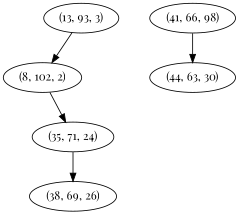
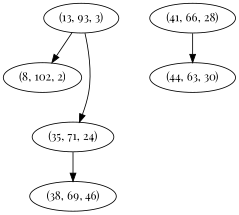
(193, 18) -> (193, 18)
(56, 104) -> (90, 74)
(73, 196) -> (73, 196)
